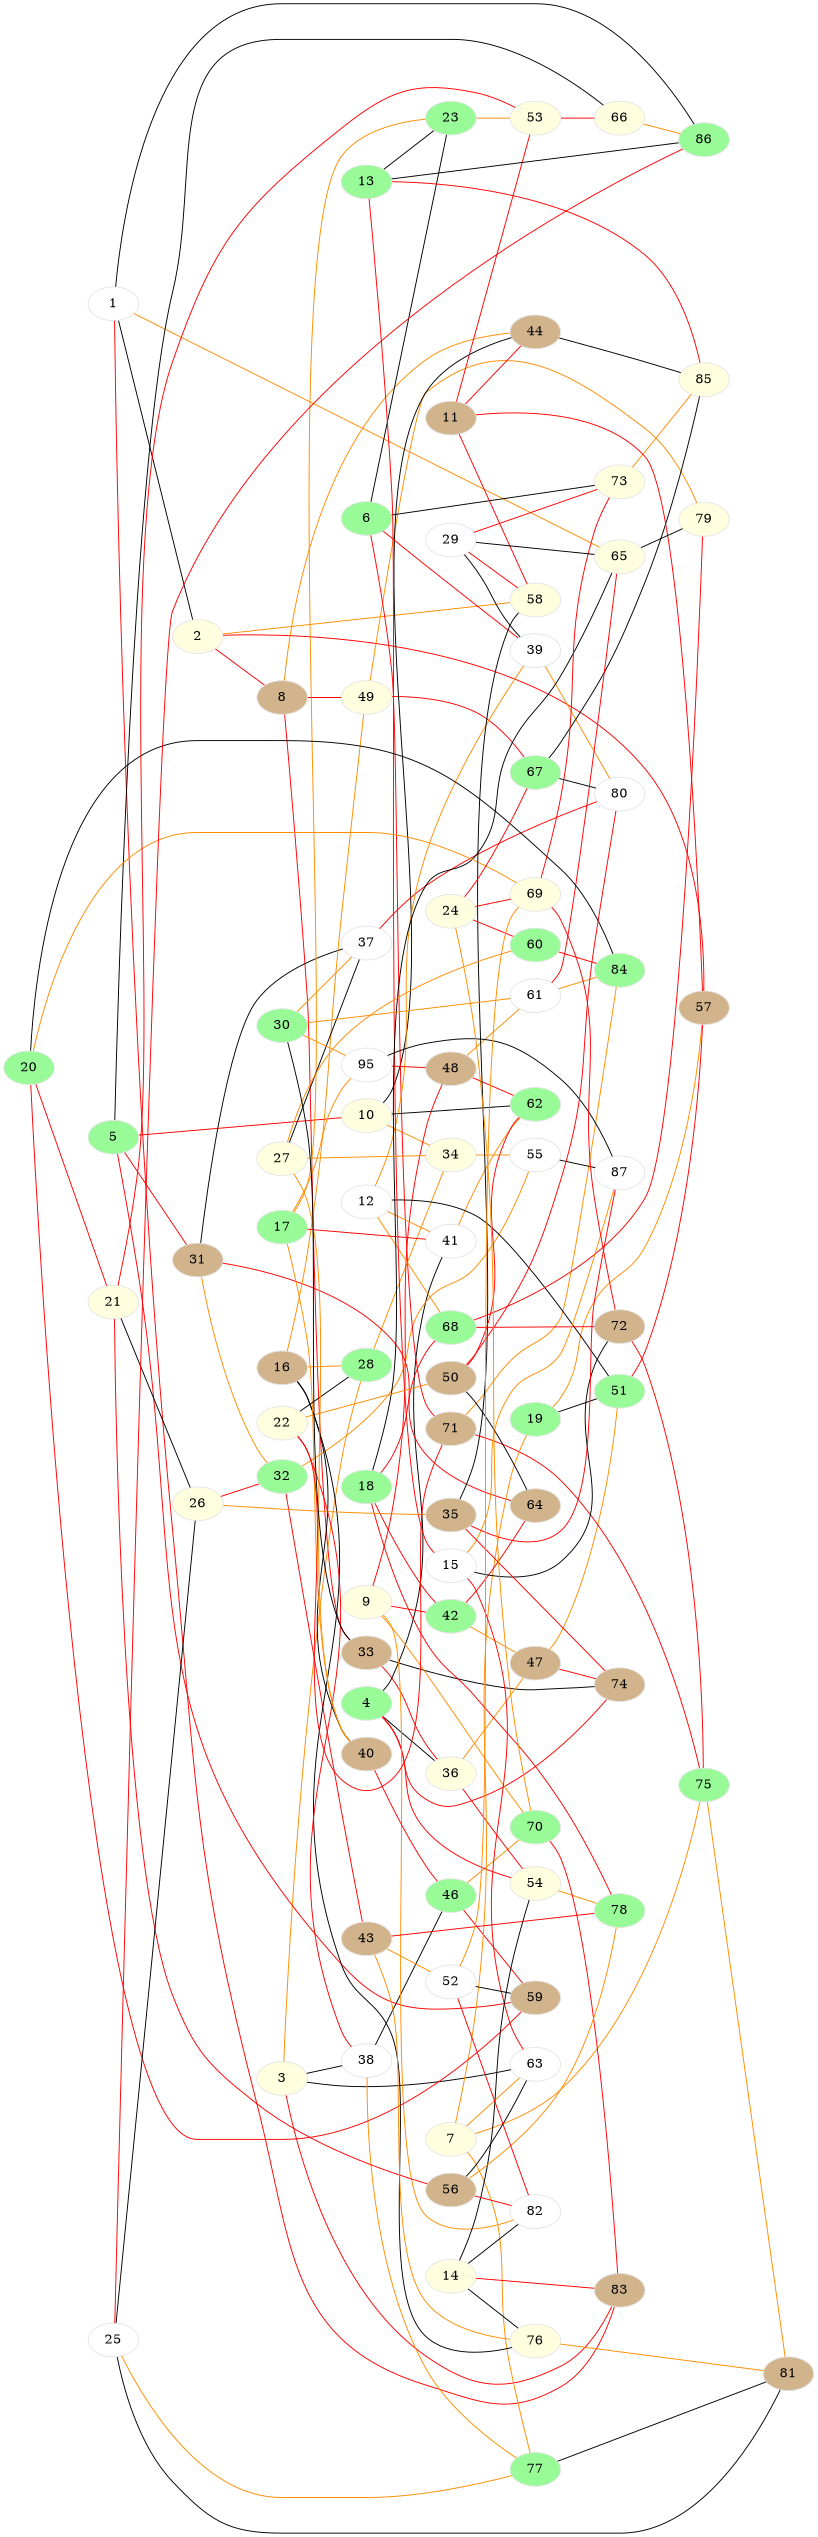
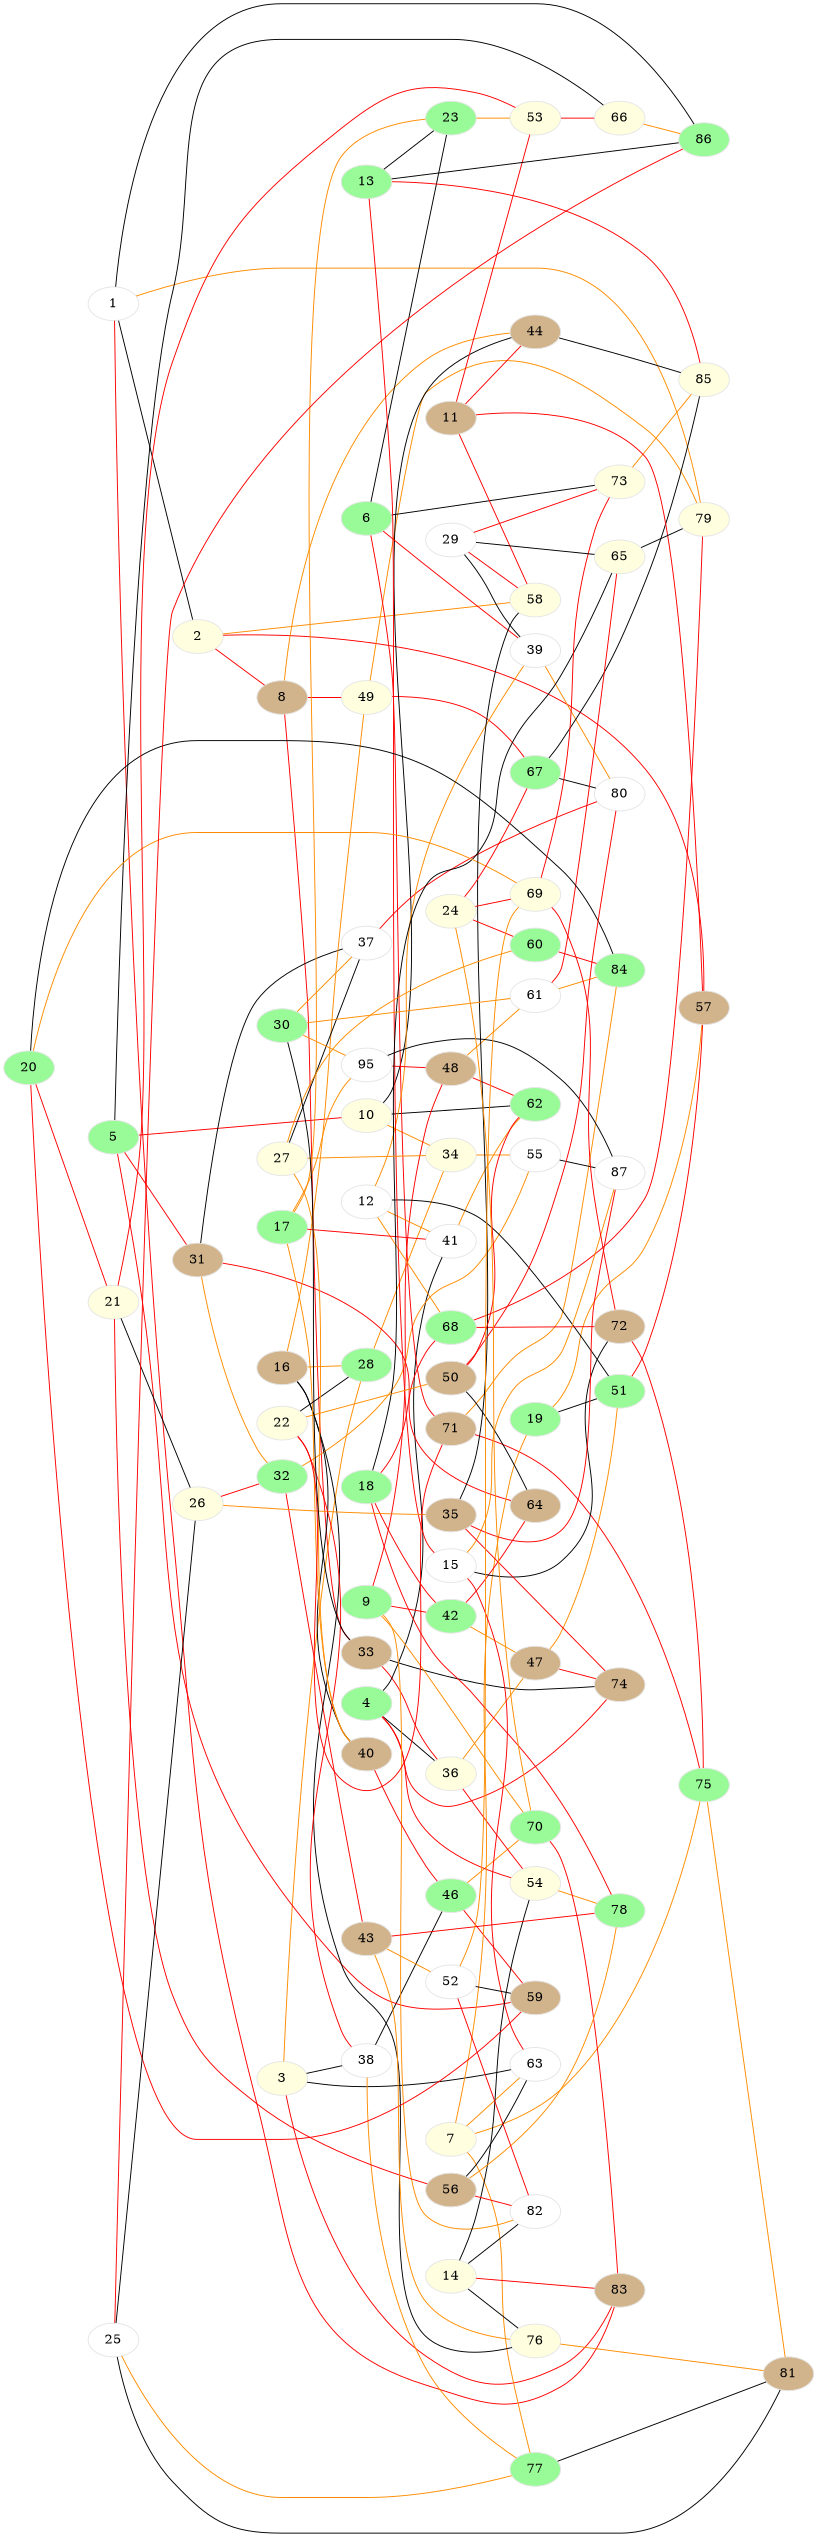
(355, 425) -> (506, 268)
(367, 1602) -> (367, 1602)
